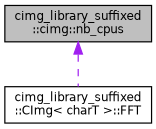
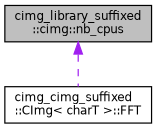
(78, 105) -> (78, 105)
